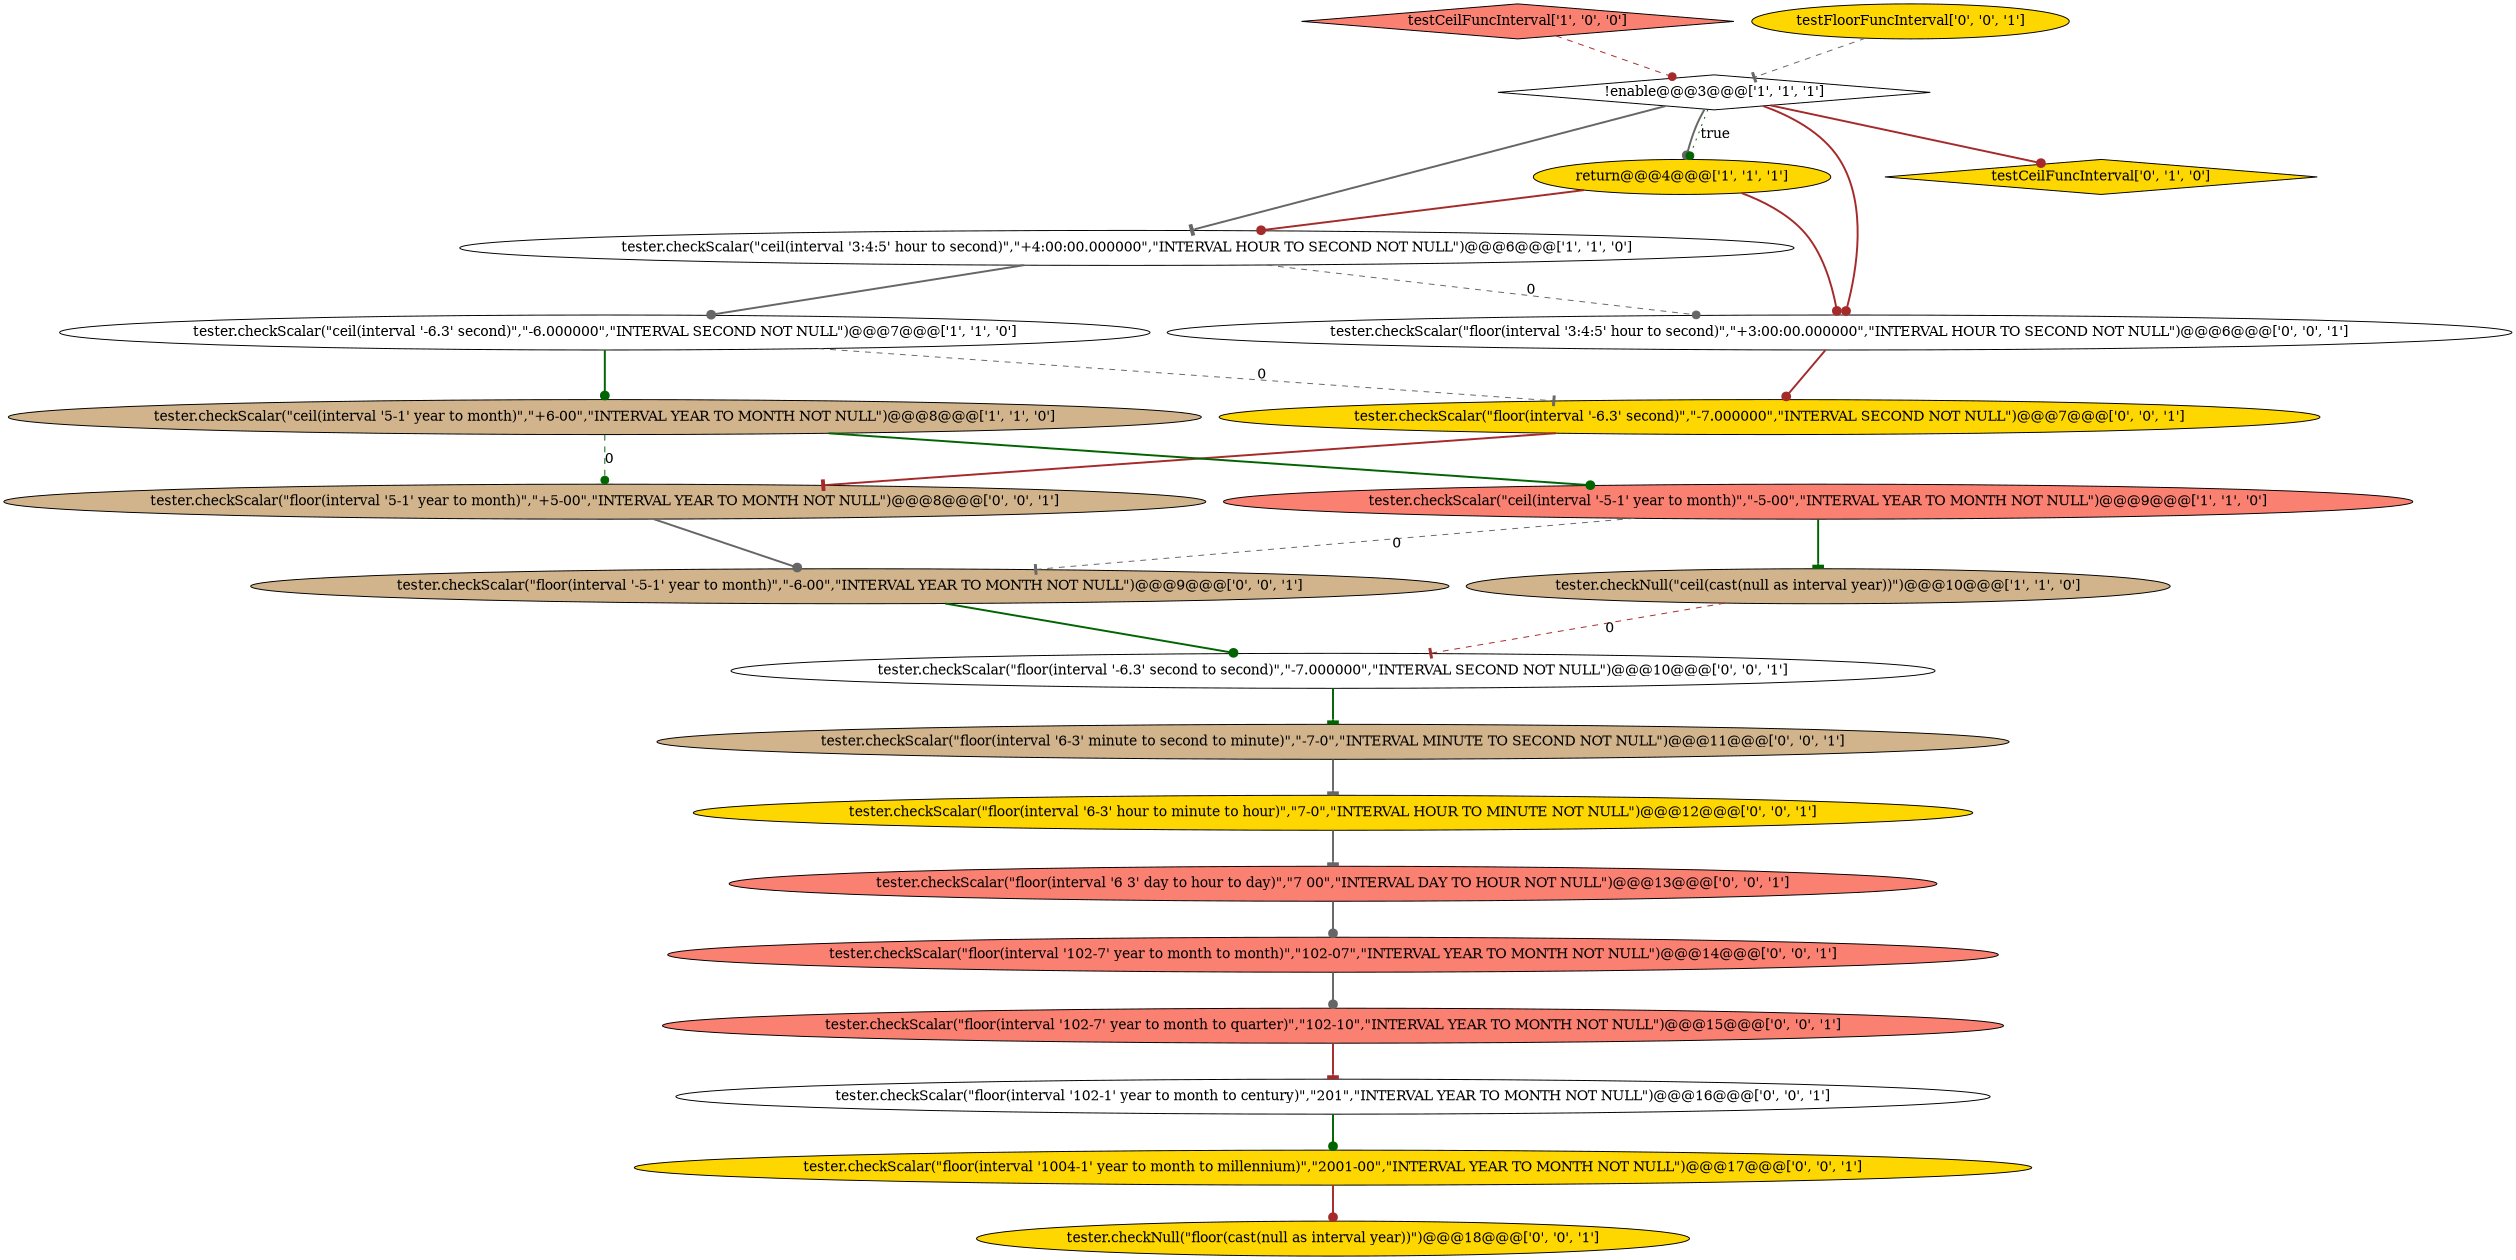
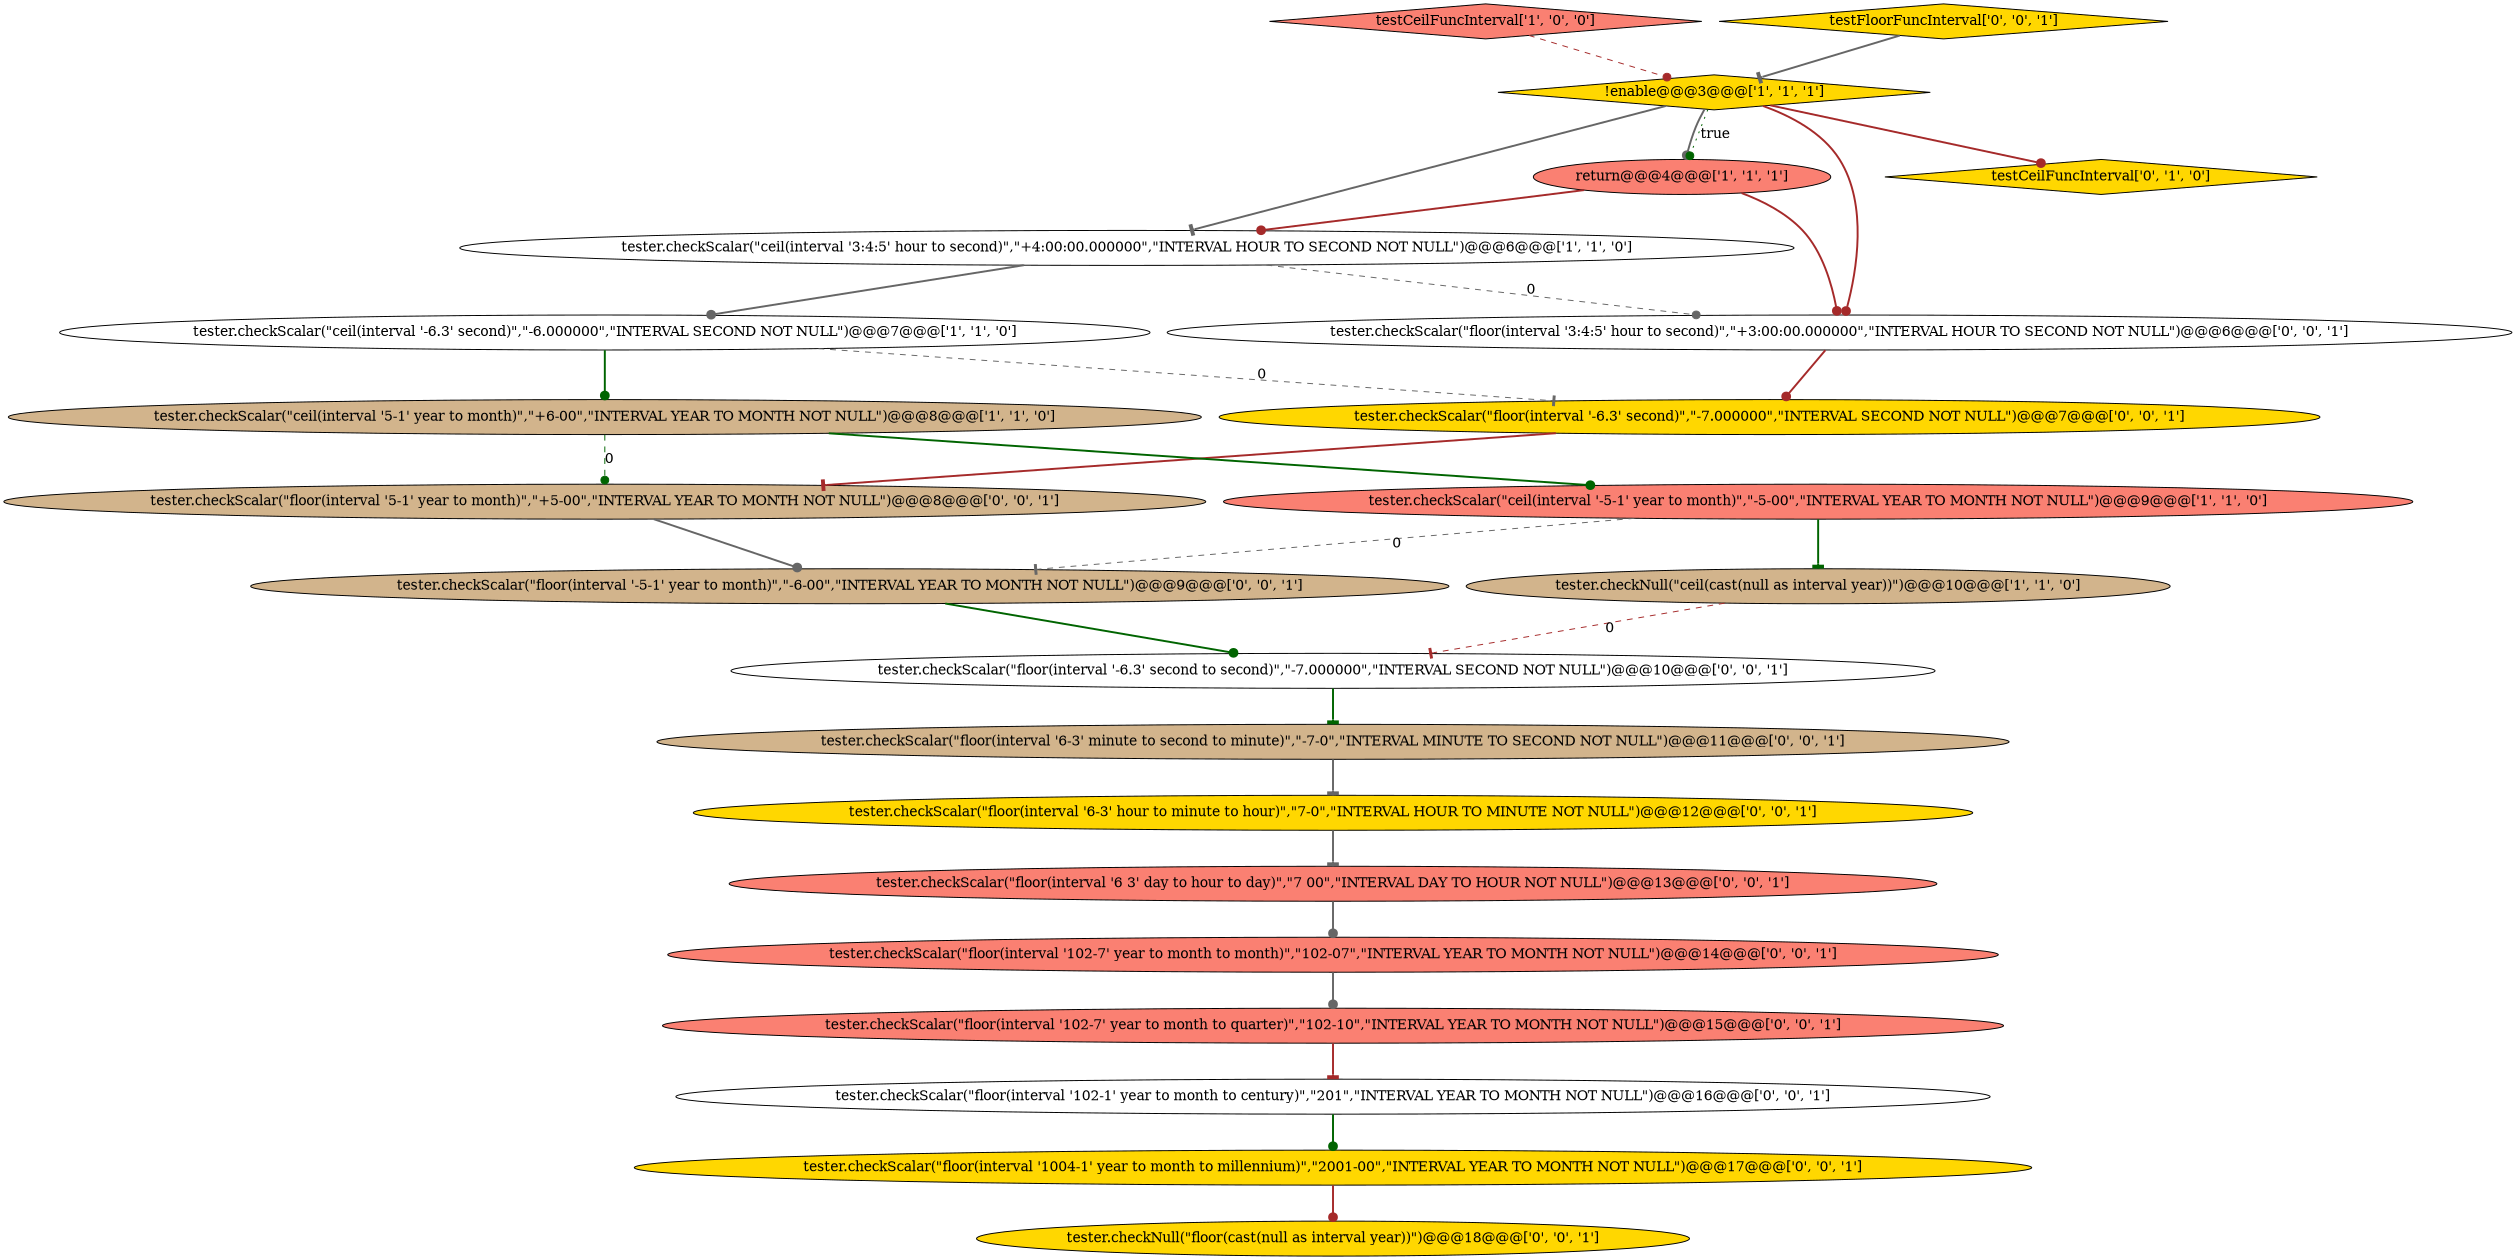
(1911, 21) -> (1944, 21)
(1811, 57) -> (1831, 56)
(1714, 92) -> (1714, 92)
(1682, 177) -> (1682, 177)
